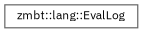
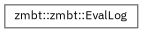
(71, 16) -> (71, 16)
